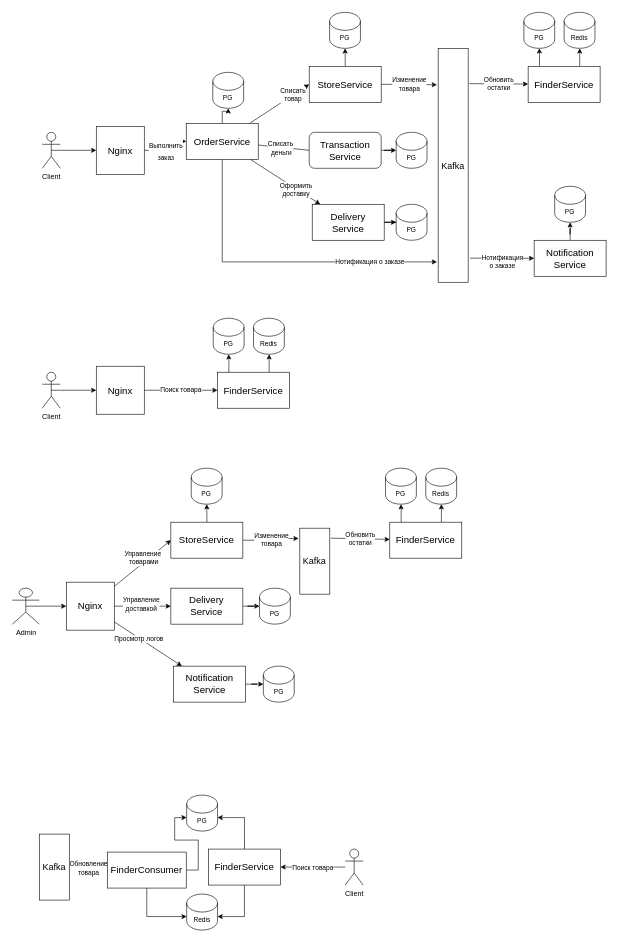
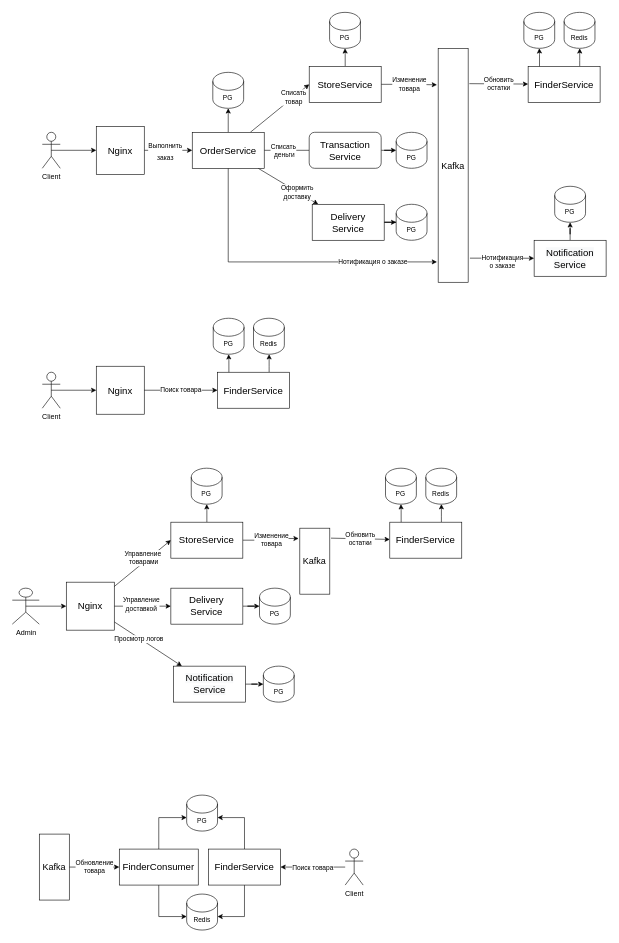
(222, 141) -> (228, 150)
(147, 870) -> (159, 867)
